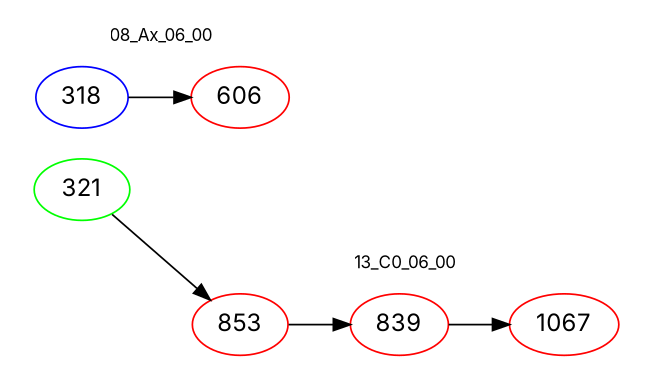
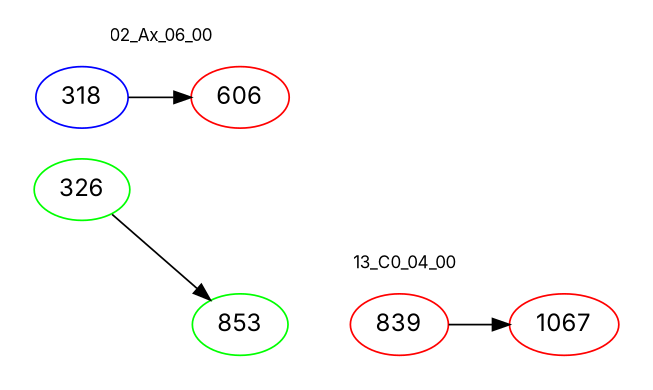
(162, 37) -> (162, 37)
(82, 190) -> (82, 190)
(405, 264) -> (405, 264)
(240, 325) -> (240, 325)
(311, 325) -> none
